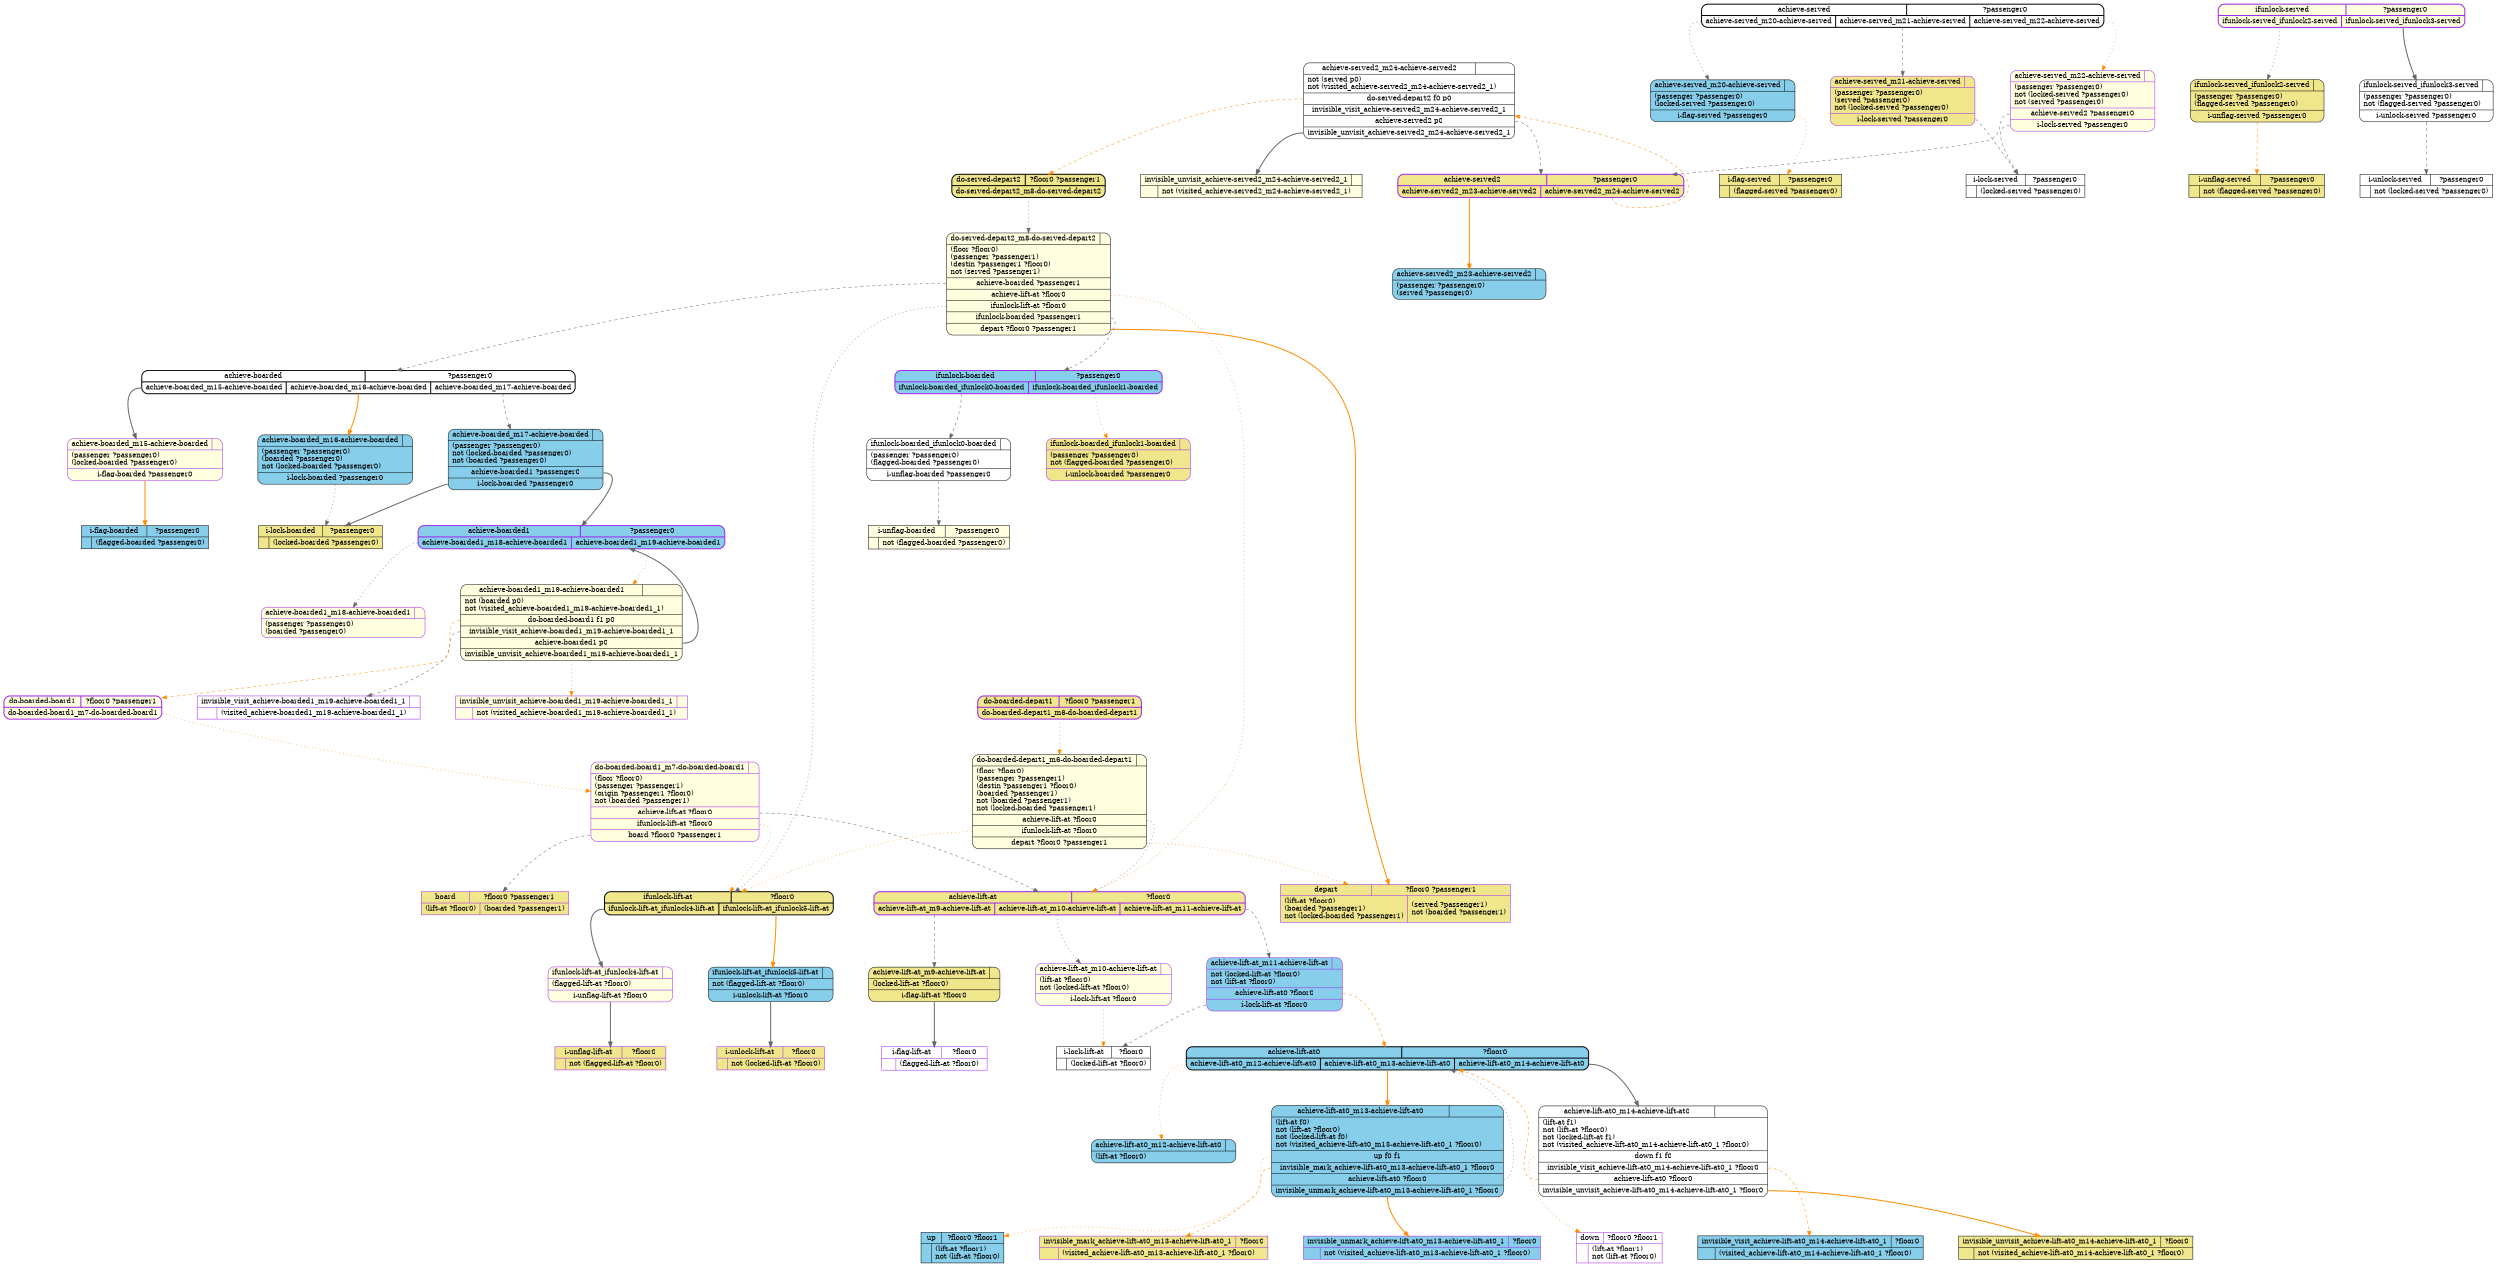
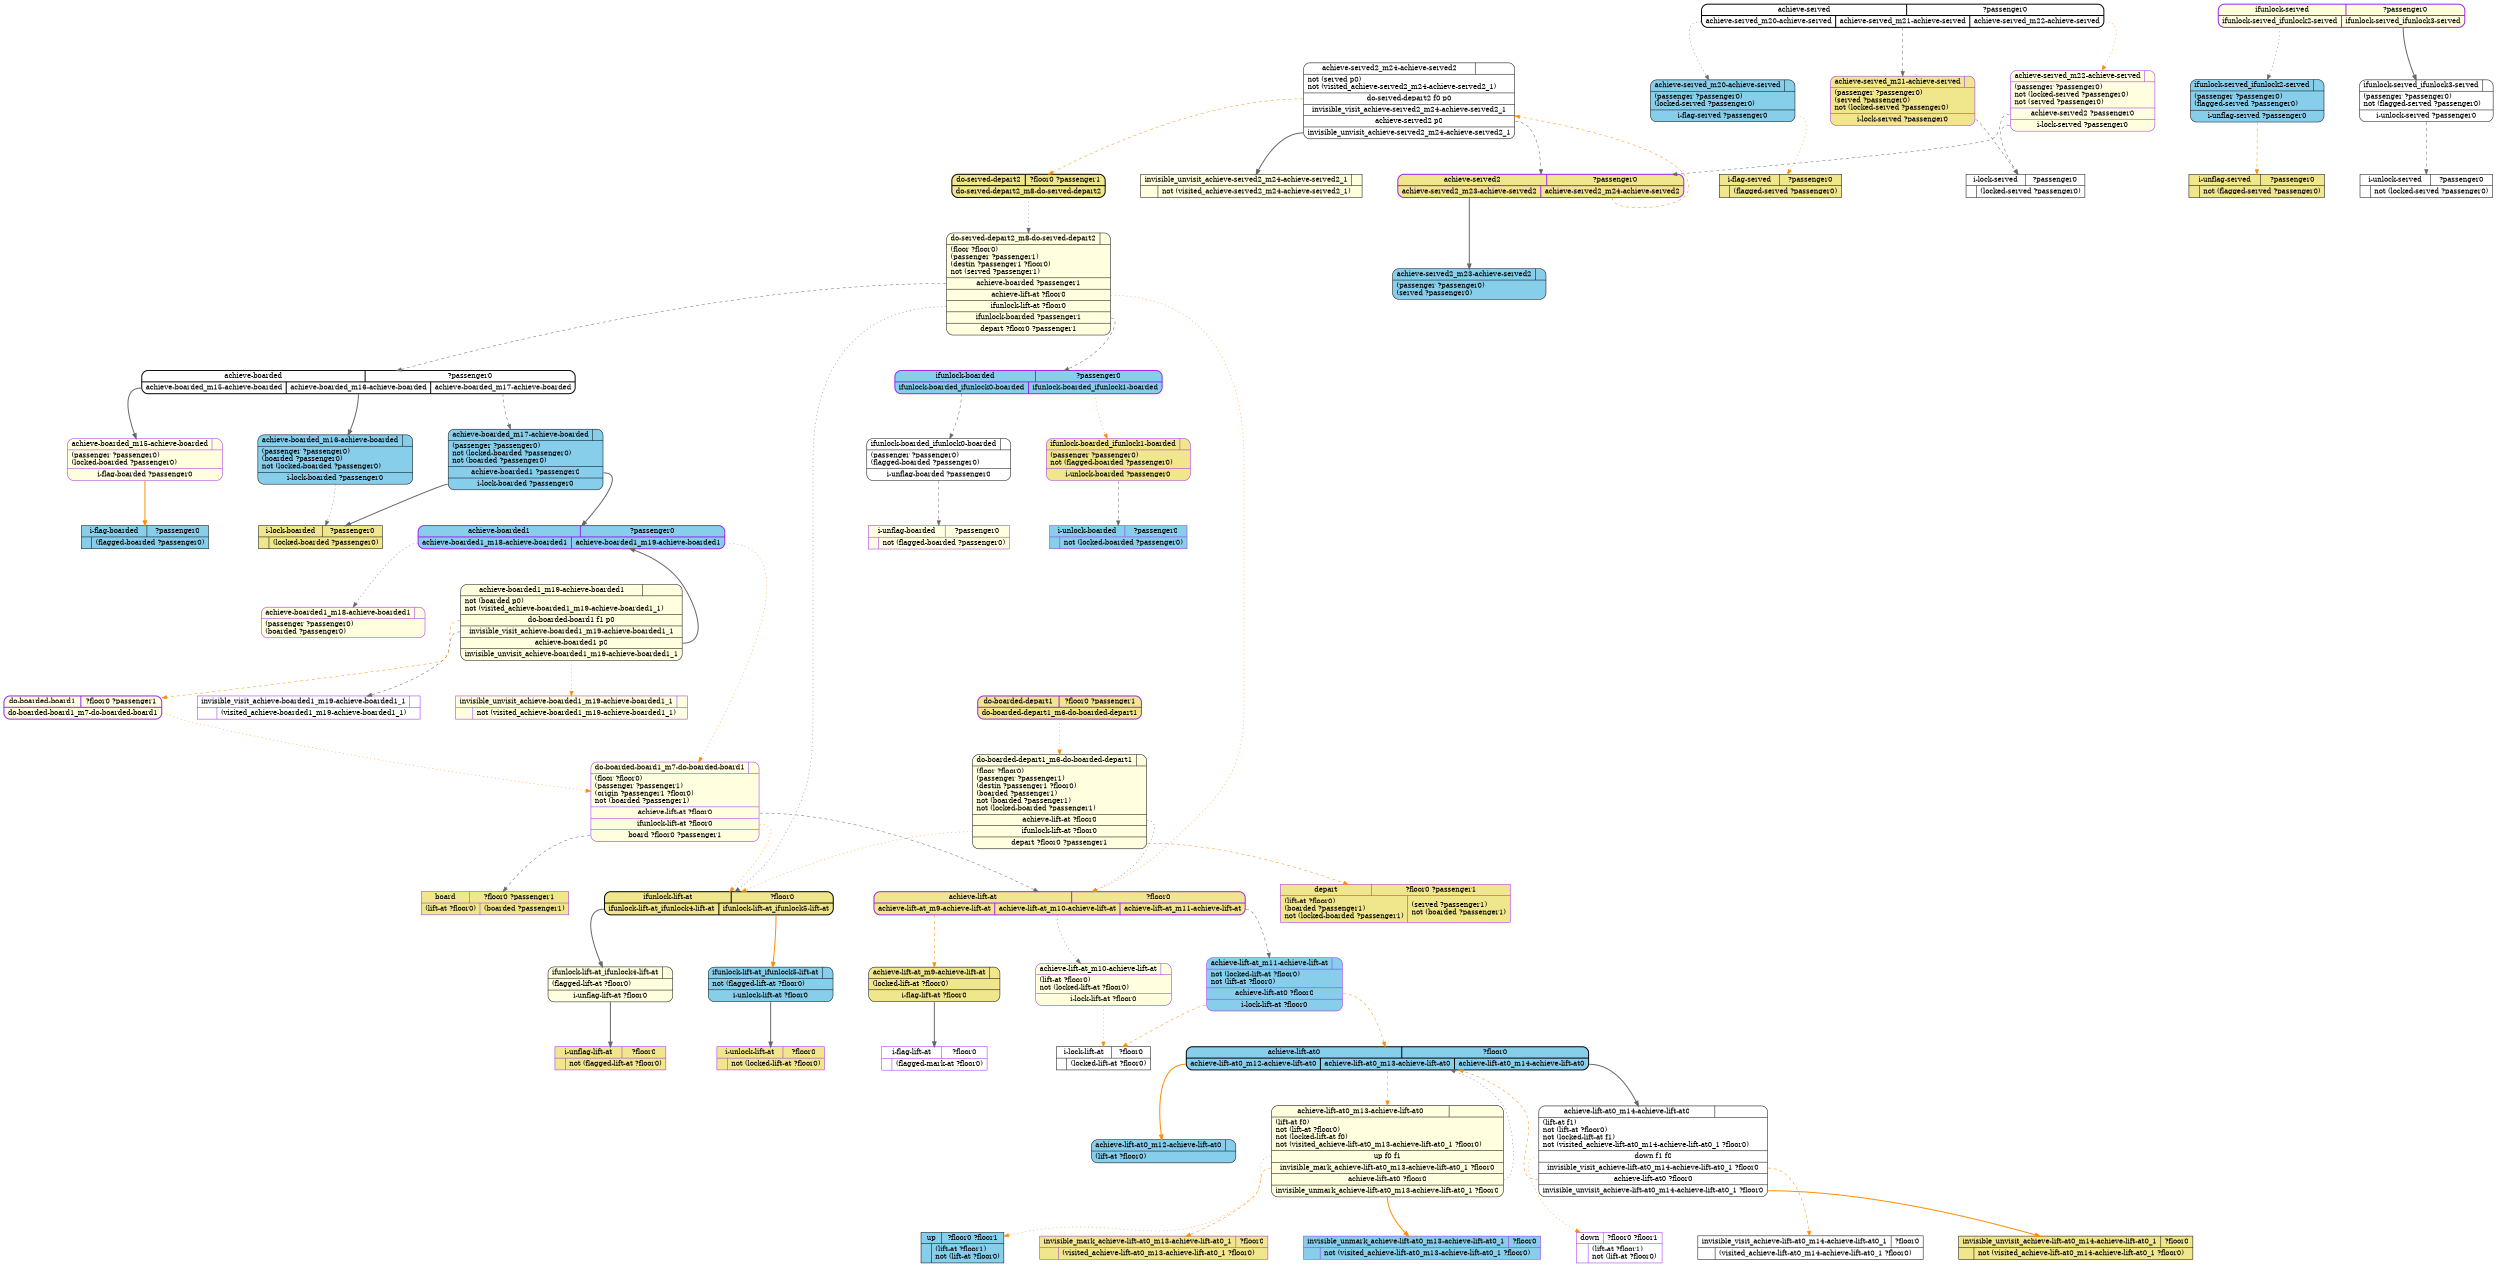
(2257, 101) -> (2257, 101)
(1469, 231) -> (1469, 231)
(356, 412) -> (356, 412)
(1355, 514) -> none
(939, 537) -> (939, 537)
none -> (1118, 537)
(645, 566) -> (754, 643)
(1247, 855) -> (1247, 855)
(934, 939) -> (934, 939)
(610, 984) -> (610, 984)
(1166, 1023) -> (1166, 1023)
(939, 1064) -> (940, 1064)
(1387, 1086) -> (1387, 1086)
(1161, 1093) -> (1161, 1093)
(1387, 1151) -> (1387, 1151)
(1810, 1248) -> (1810, 1248)
